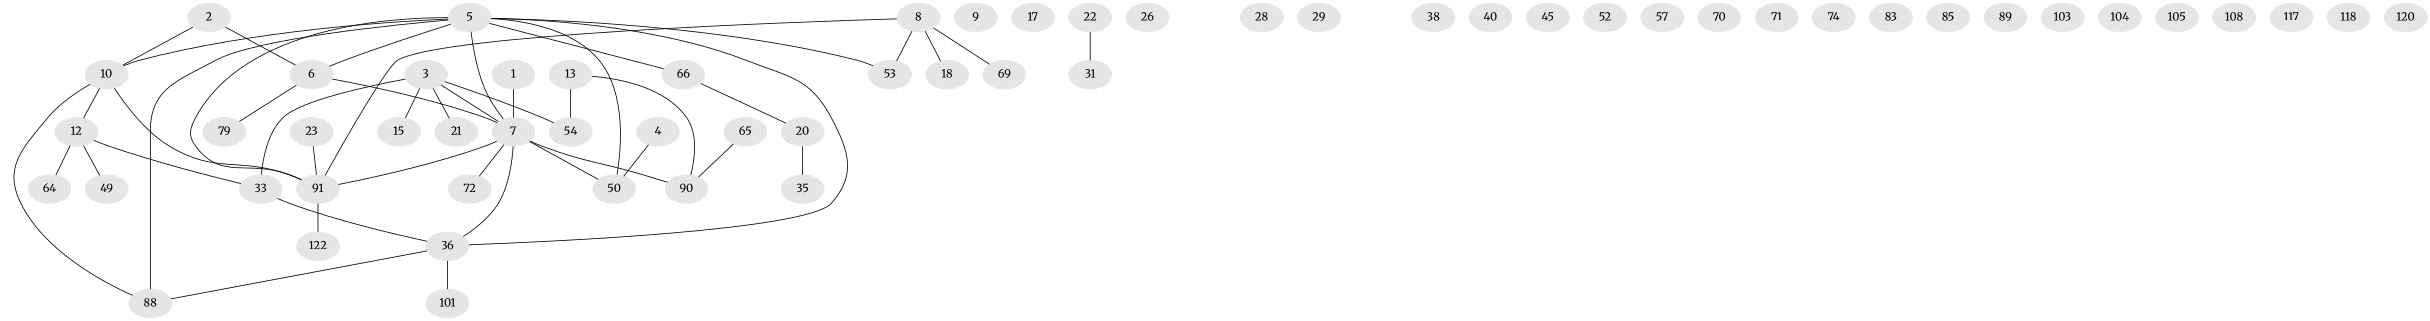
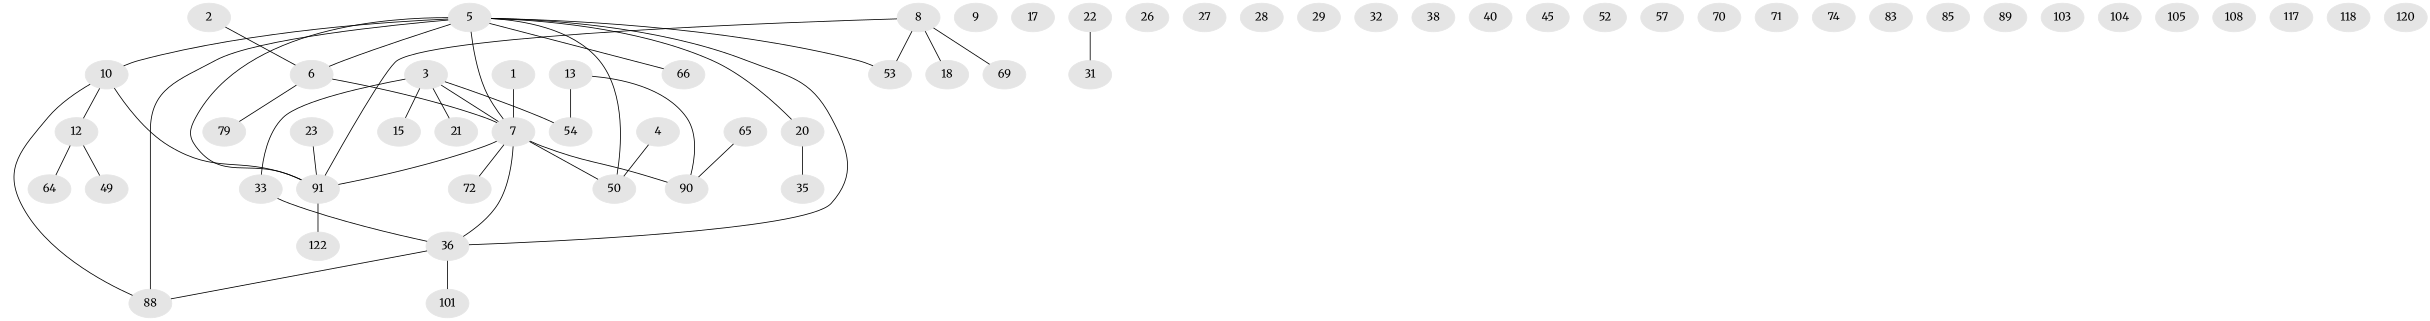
none -> (1205, 17)
none -> (1376, 17)
(158, 46) -> none
(743, 103) -> (652, 40)
(167, 164) -> none
